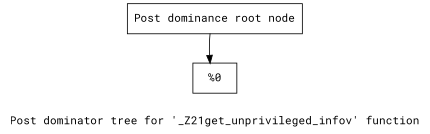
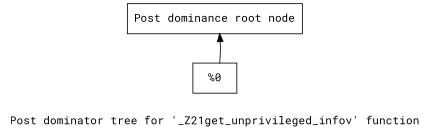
(209, 44) -> (220, 53)
